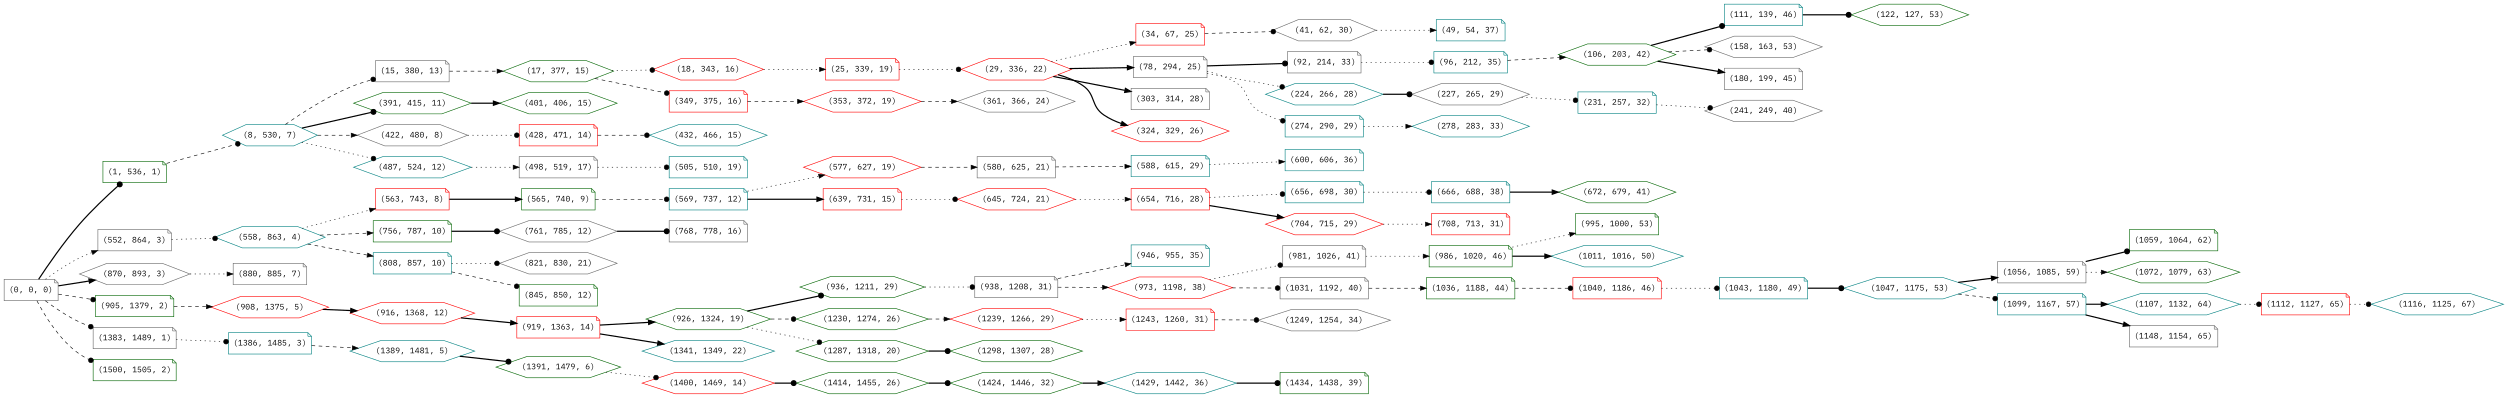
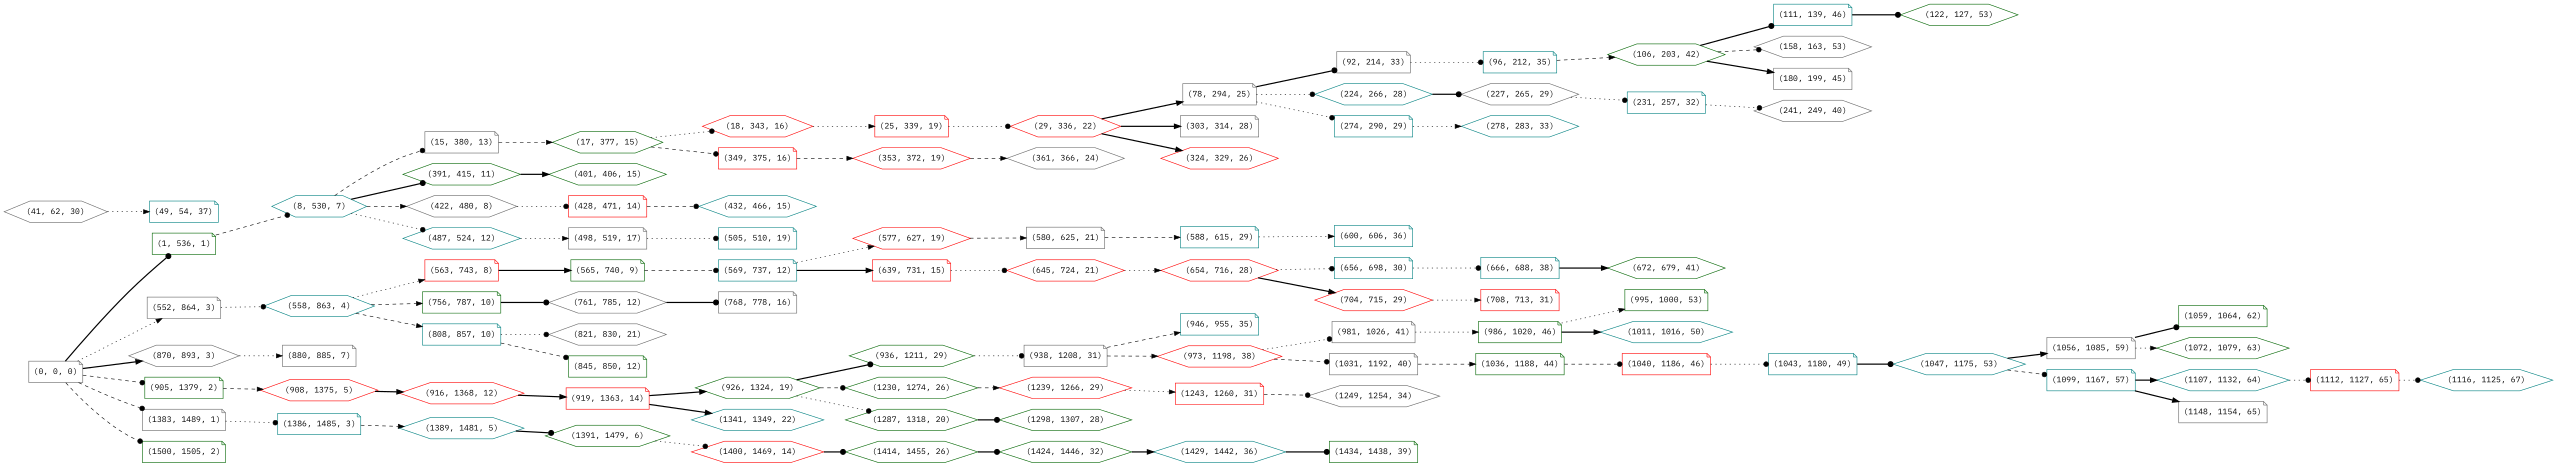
(1170, 34) -> none
(1170, 199) -> (1220, 270)
